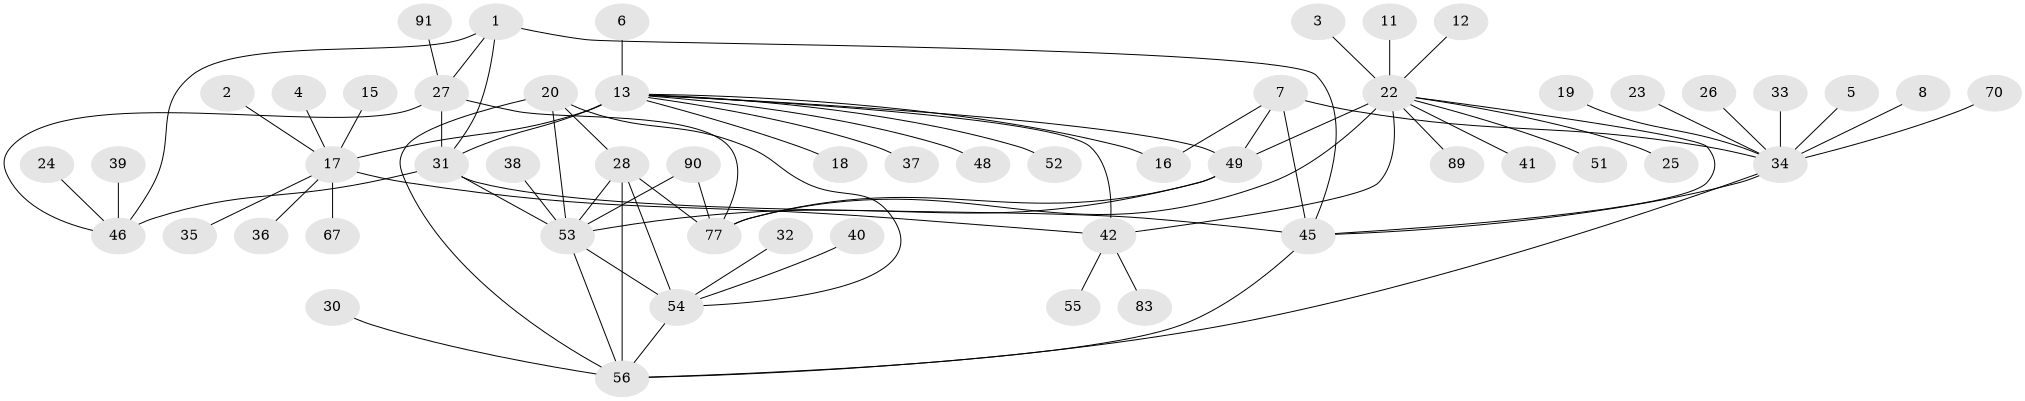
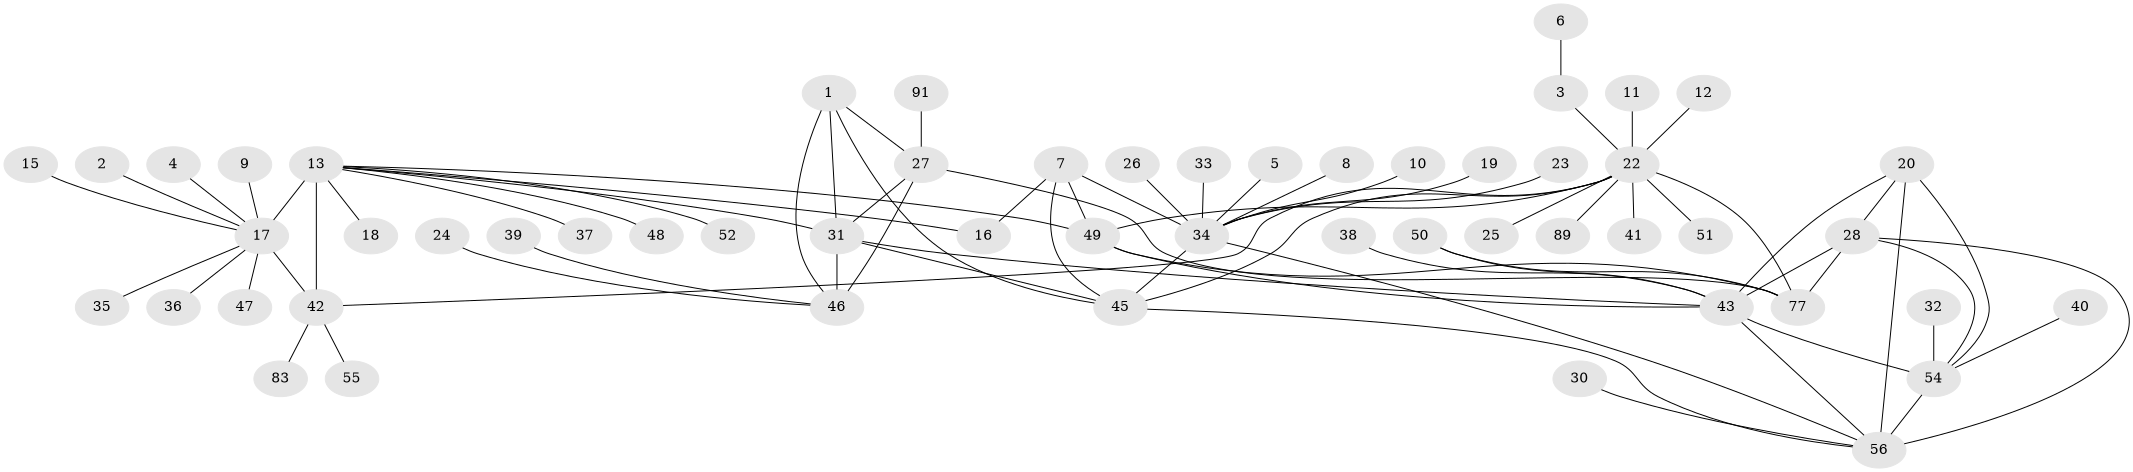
(622, 58) -> (1561, 58)
(1995, 93) -> (1418, 165)
none -> (245, 165)
(694, 165) -> (1420, 236)
(333, 236) -> (245, 307)
(568, 236) -> (1726, 307)
